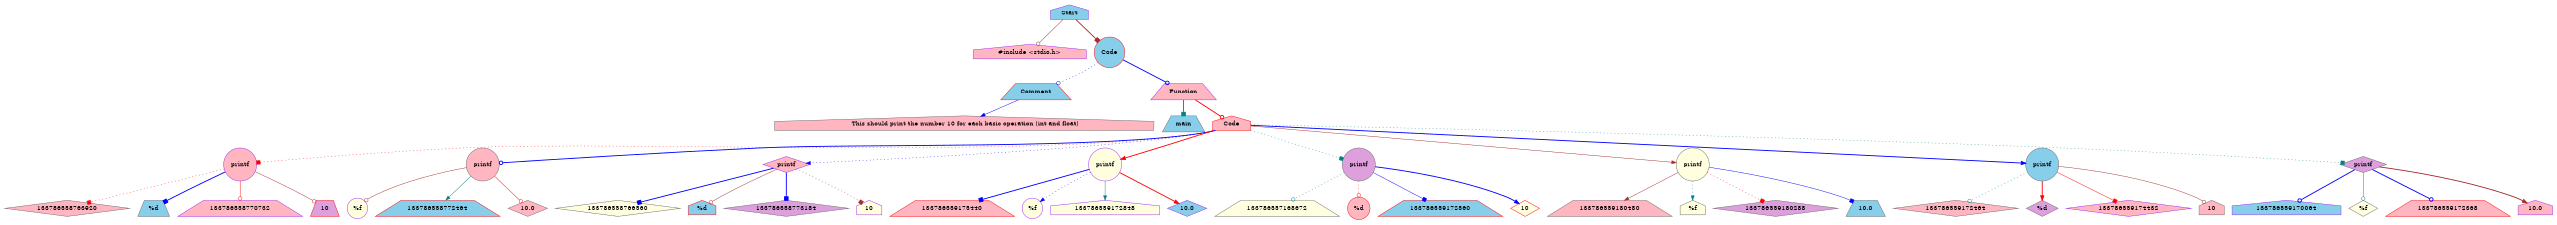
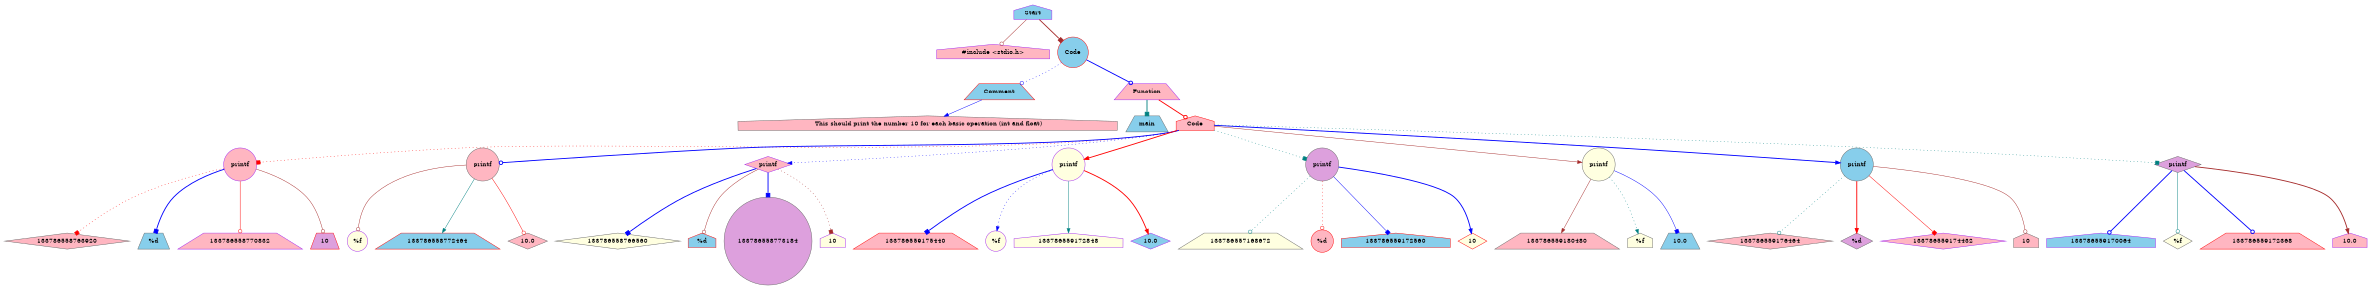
(240, 208) -> (240, 241)
(786, 208) -> (768, 241)
(1440, 208) -> (1396, 241)
(1776, 208) -> none
(1956, 208) -> (1770, 241)
